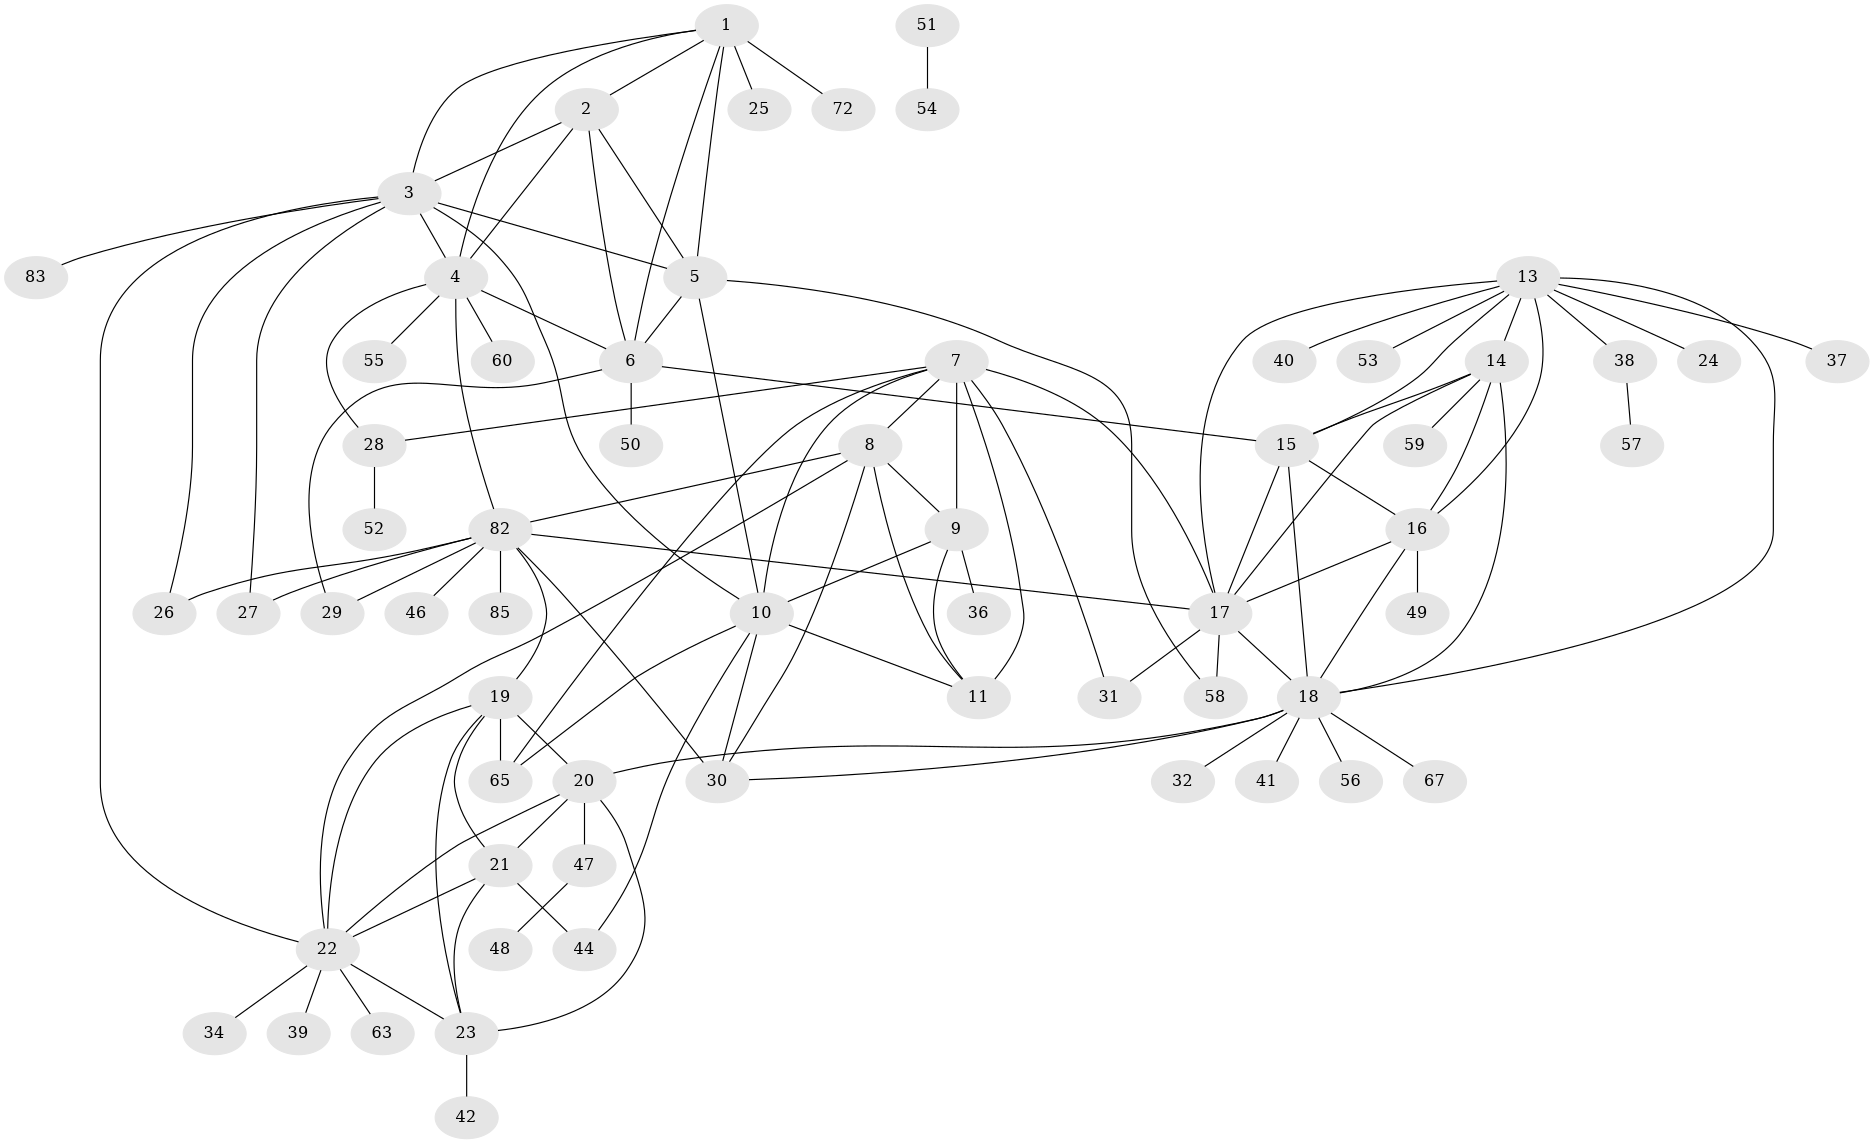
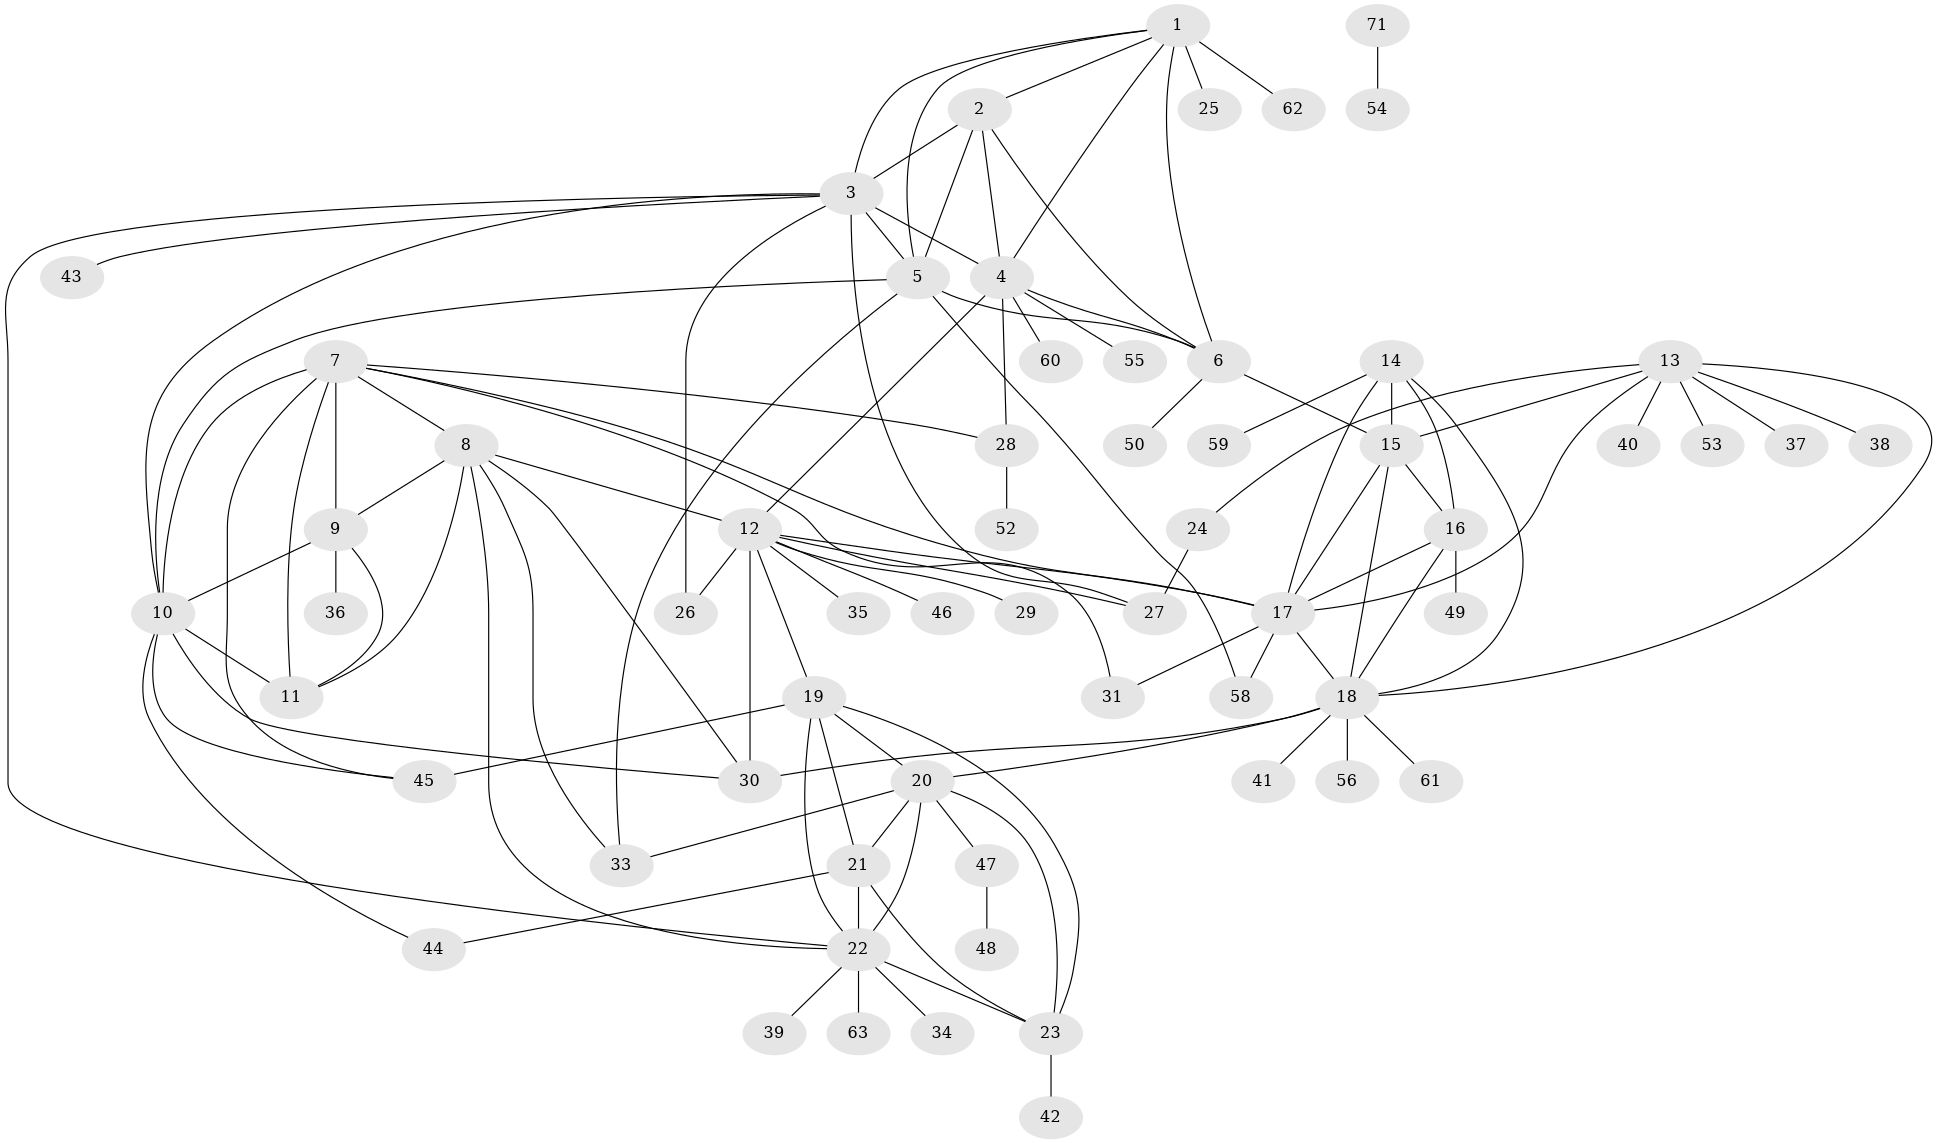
(928, 26) -> (1378, 26)
(844, 110) -> (1294, 110)
(36, 278) -> (72, 278)
(1513, 319) -> none
(375, 391) -> none
(1522, 420) -> none
(1632, 446) -> none
(501, 530) -> (750, 530)
none -> (1174, 577)
(501, 614) -> (859, 614)
(501, 782) -> (425, 782)
(1183, 782) -> none
(1435, 782) -> (1431, 782)
none -> (622, 866)
